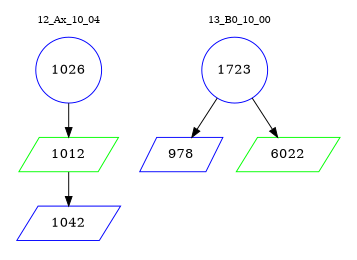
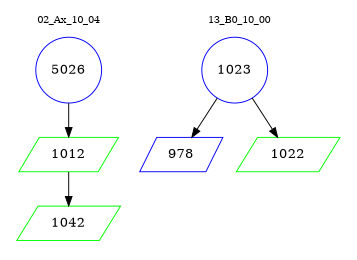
(69, 21) -> (69, 21)
(69, 70) -> (69, 70)
(235, 70) -> (235, 70)
(288, 155) -> (288, 155)
(69, 223) -> (69, 223)
